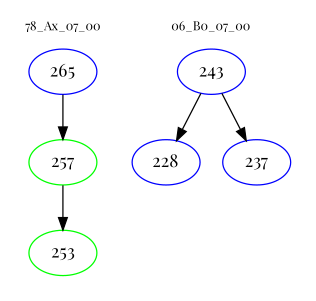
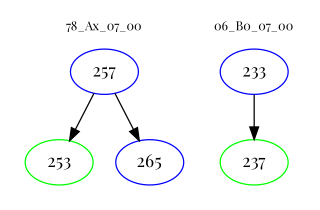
(211, 72) -> (254, 72)
(63, 111) -> (124, 111)
(63, 162) -> (104, 72)
(166, 162) -> none
(257, 162) -> (254, 162)
